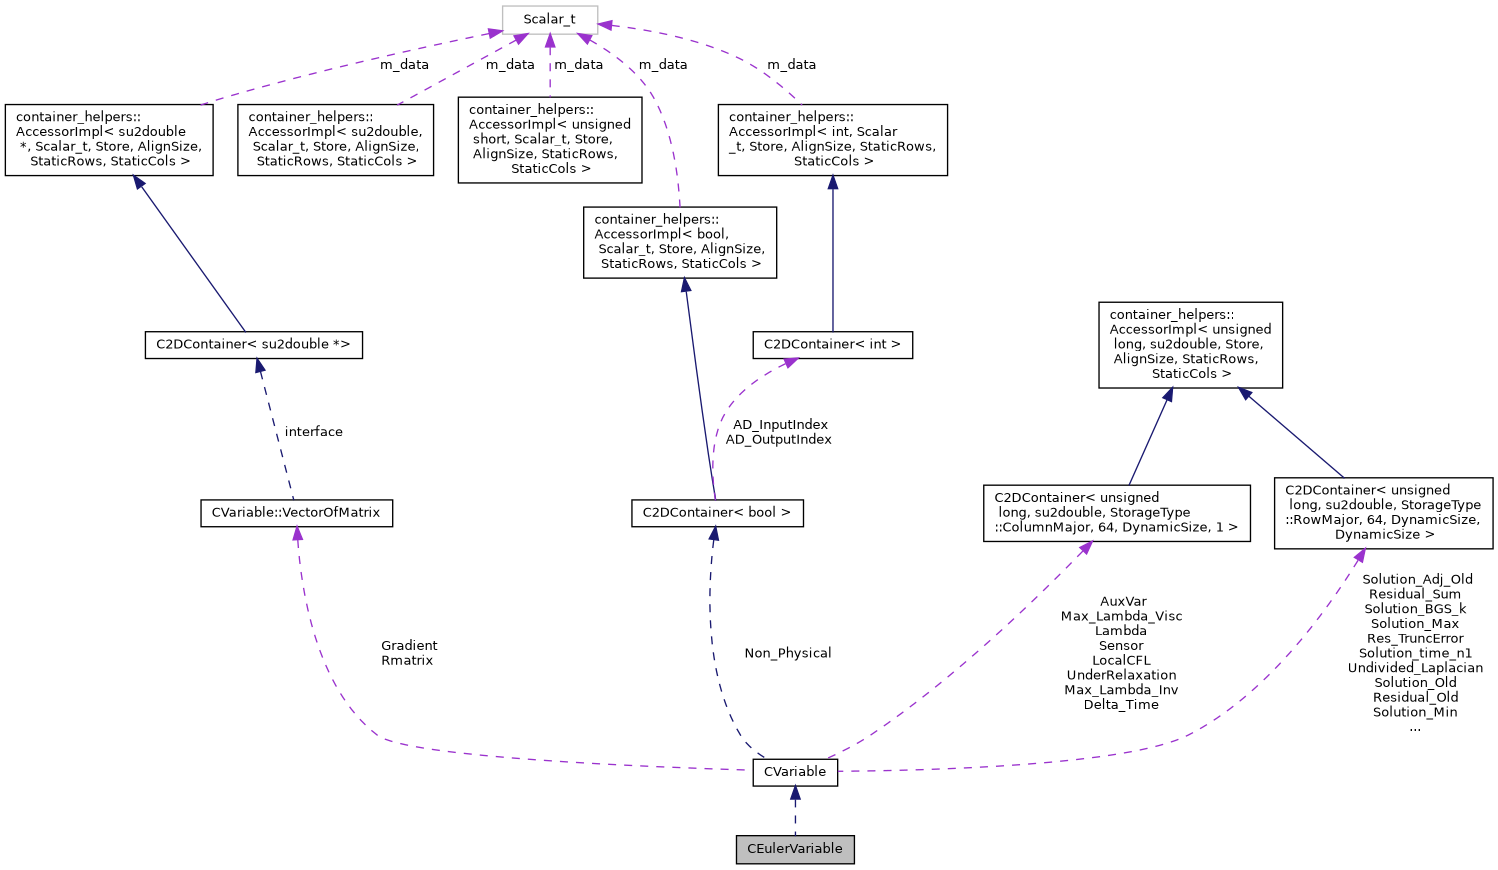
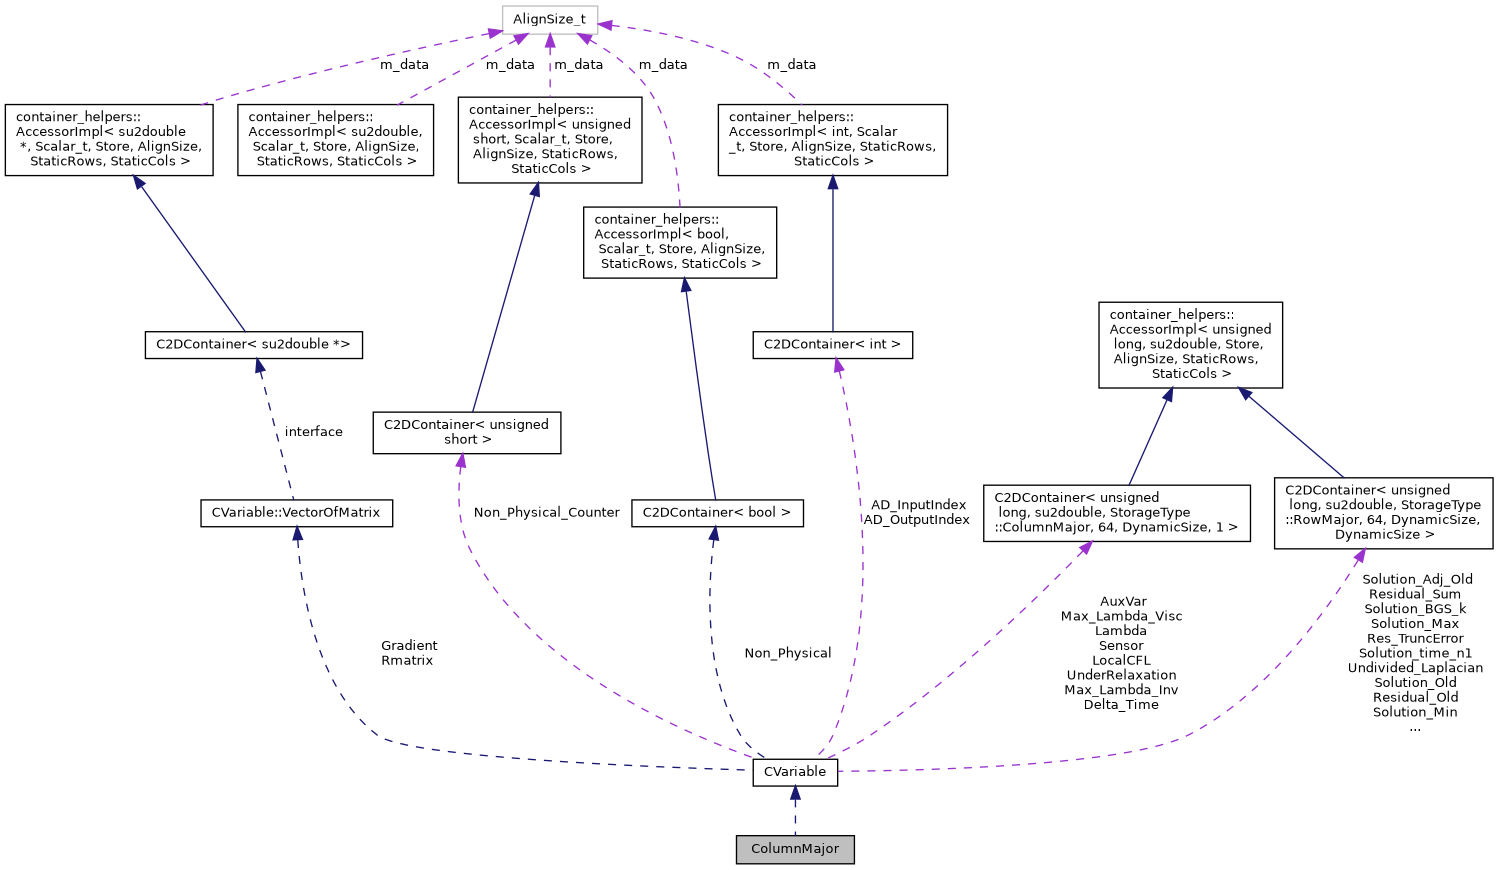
(550, 20) -> (550, 20)
(723, 418) -> (863, 570)
none -> (467, 433)
(456, 752) -> (456, 752)
(795, 850) -> (795, 850)
